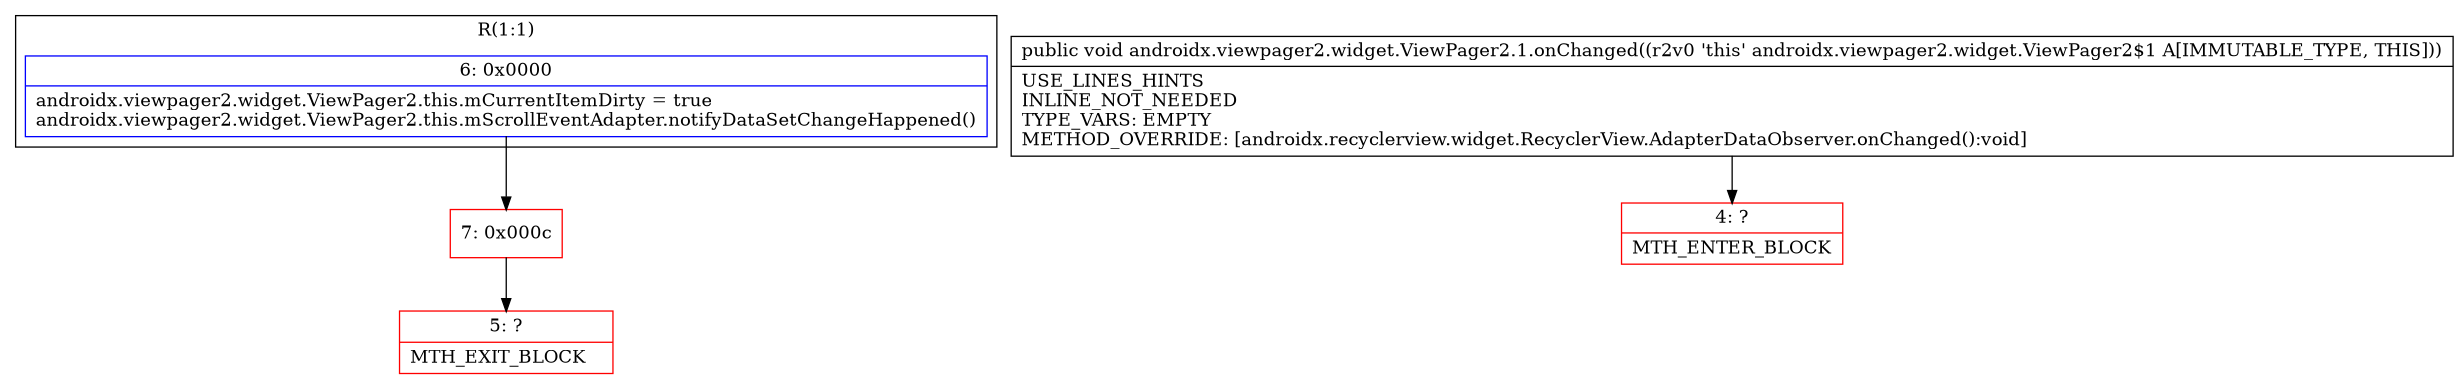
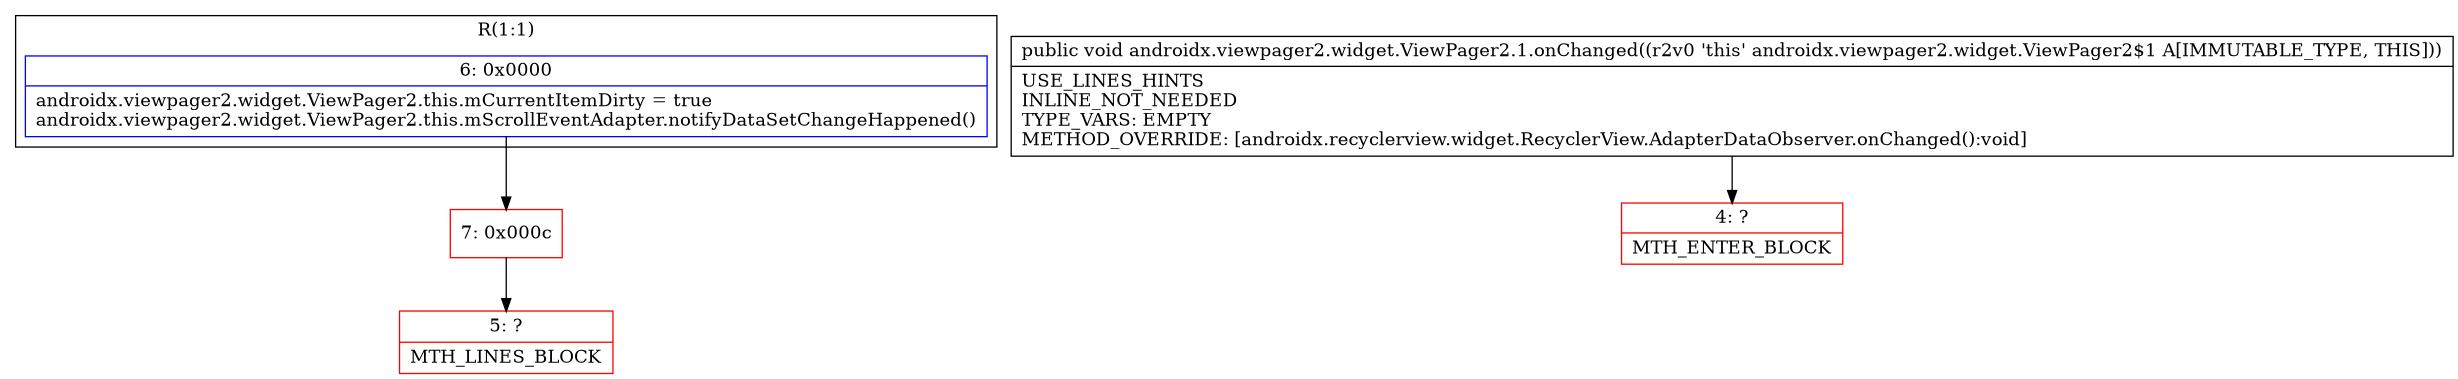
(498, 357) -> (506, 357)
